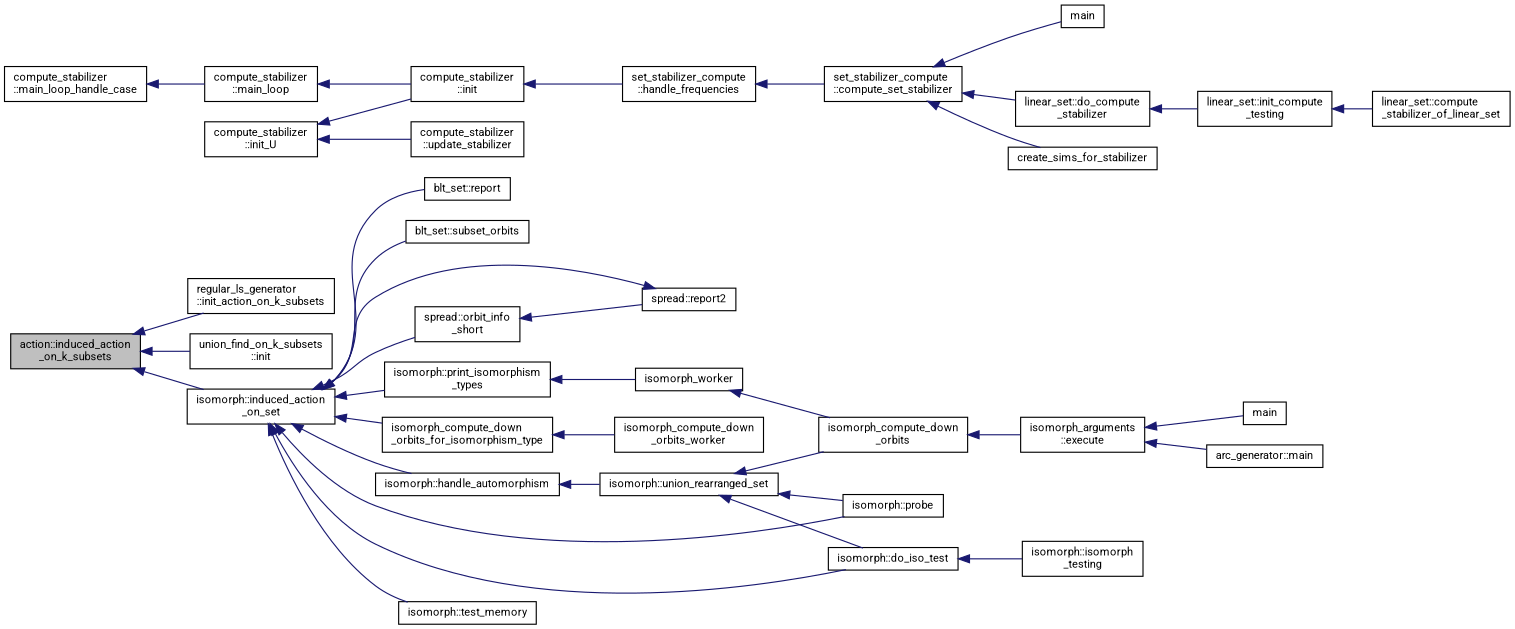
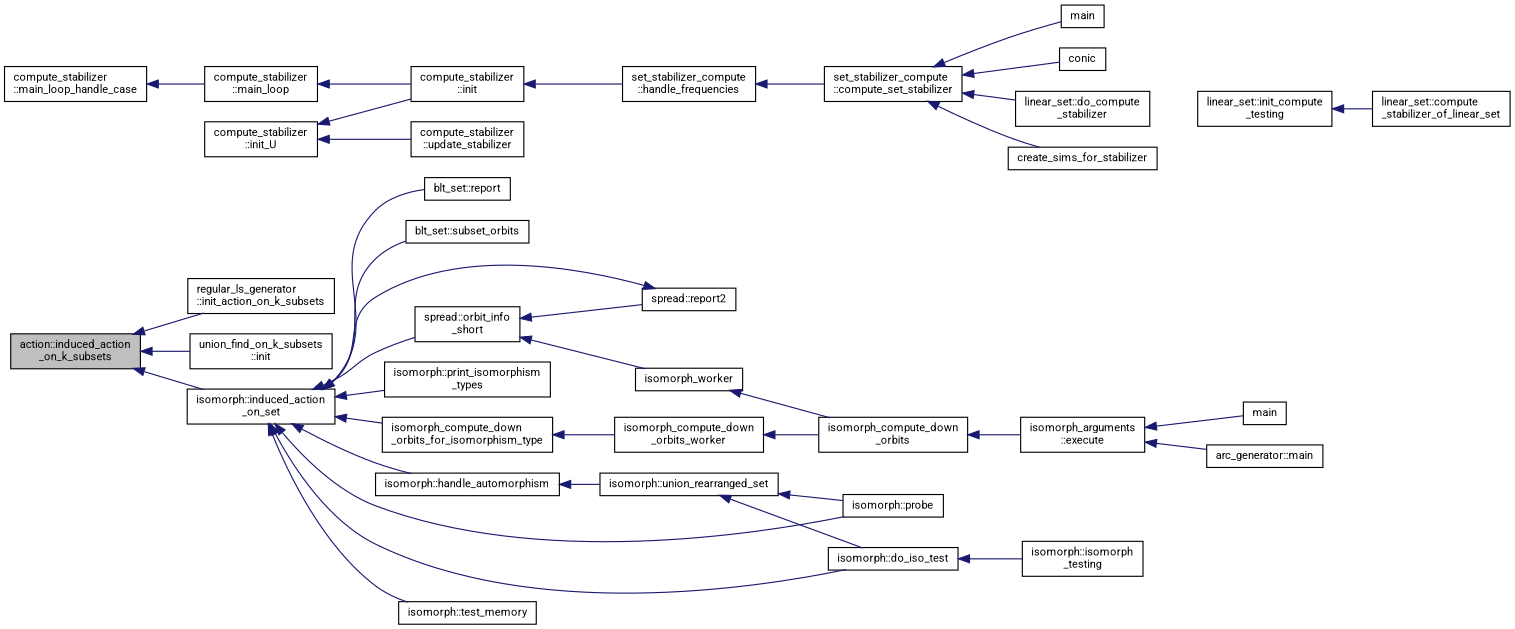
none -> (1083, 59)
(1180, 109) -> none
(599, 379) -> (588, 354)
(785, 461) -> (797, 435)
